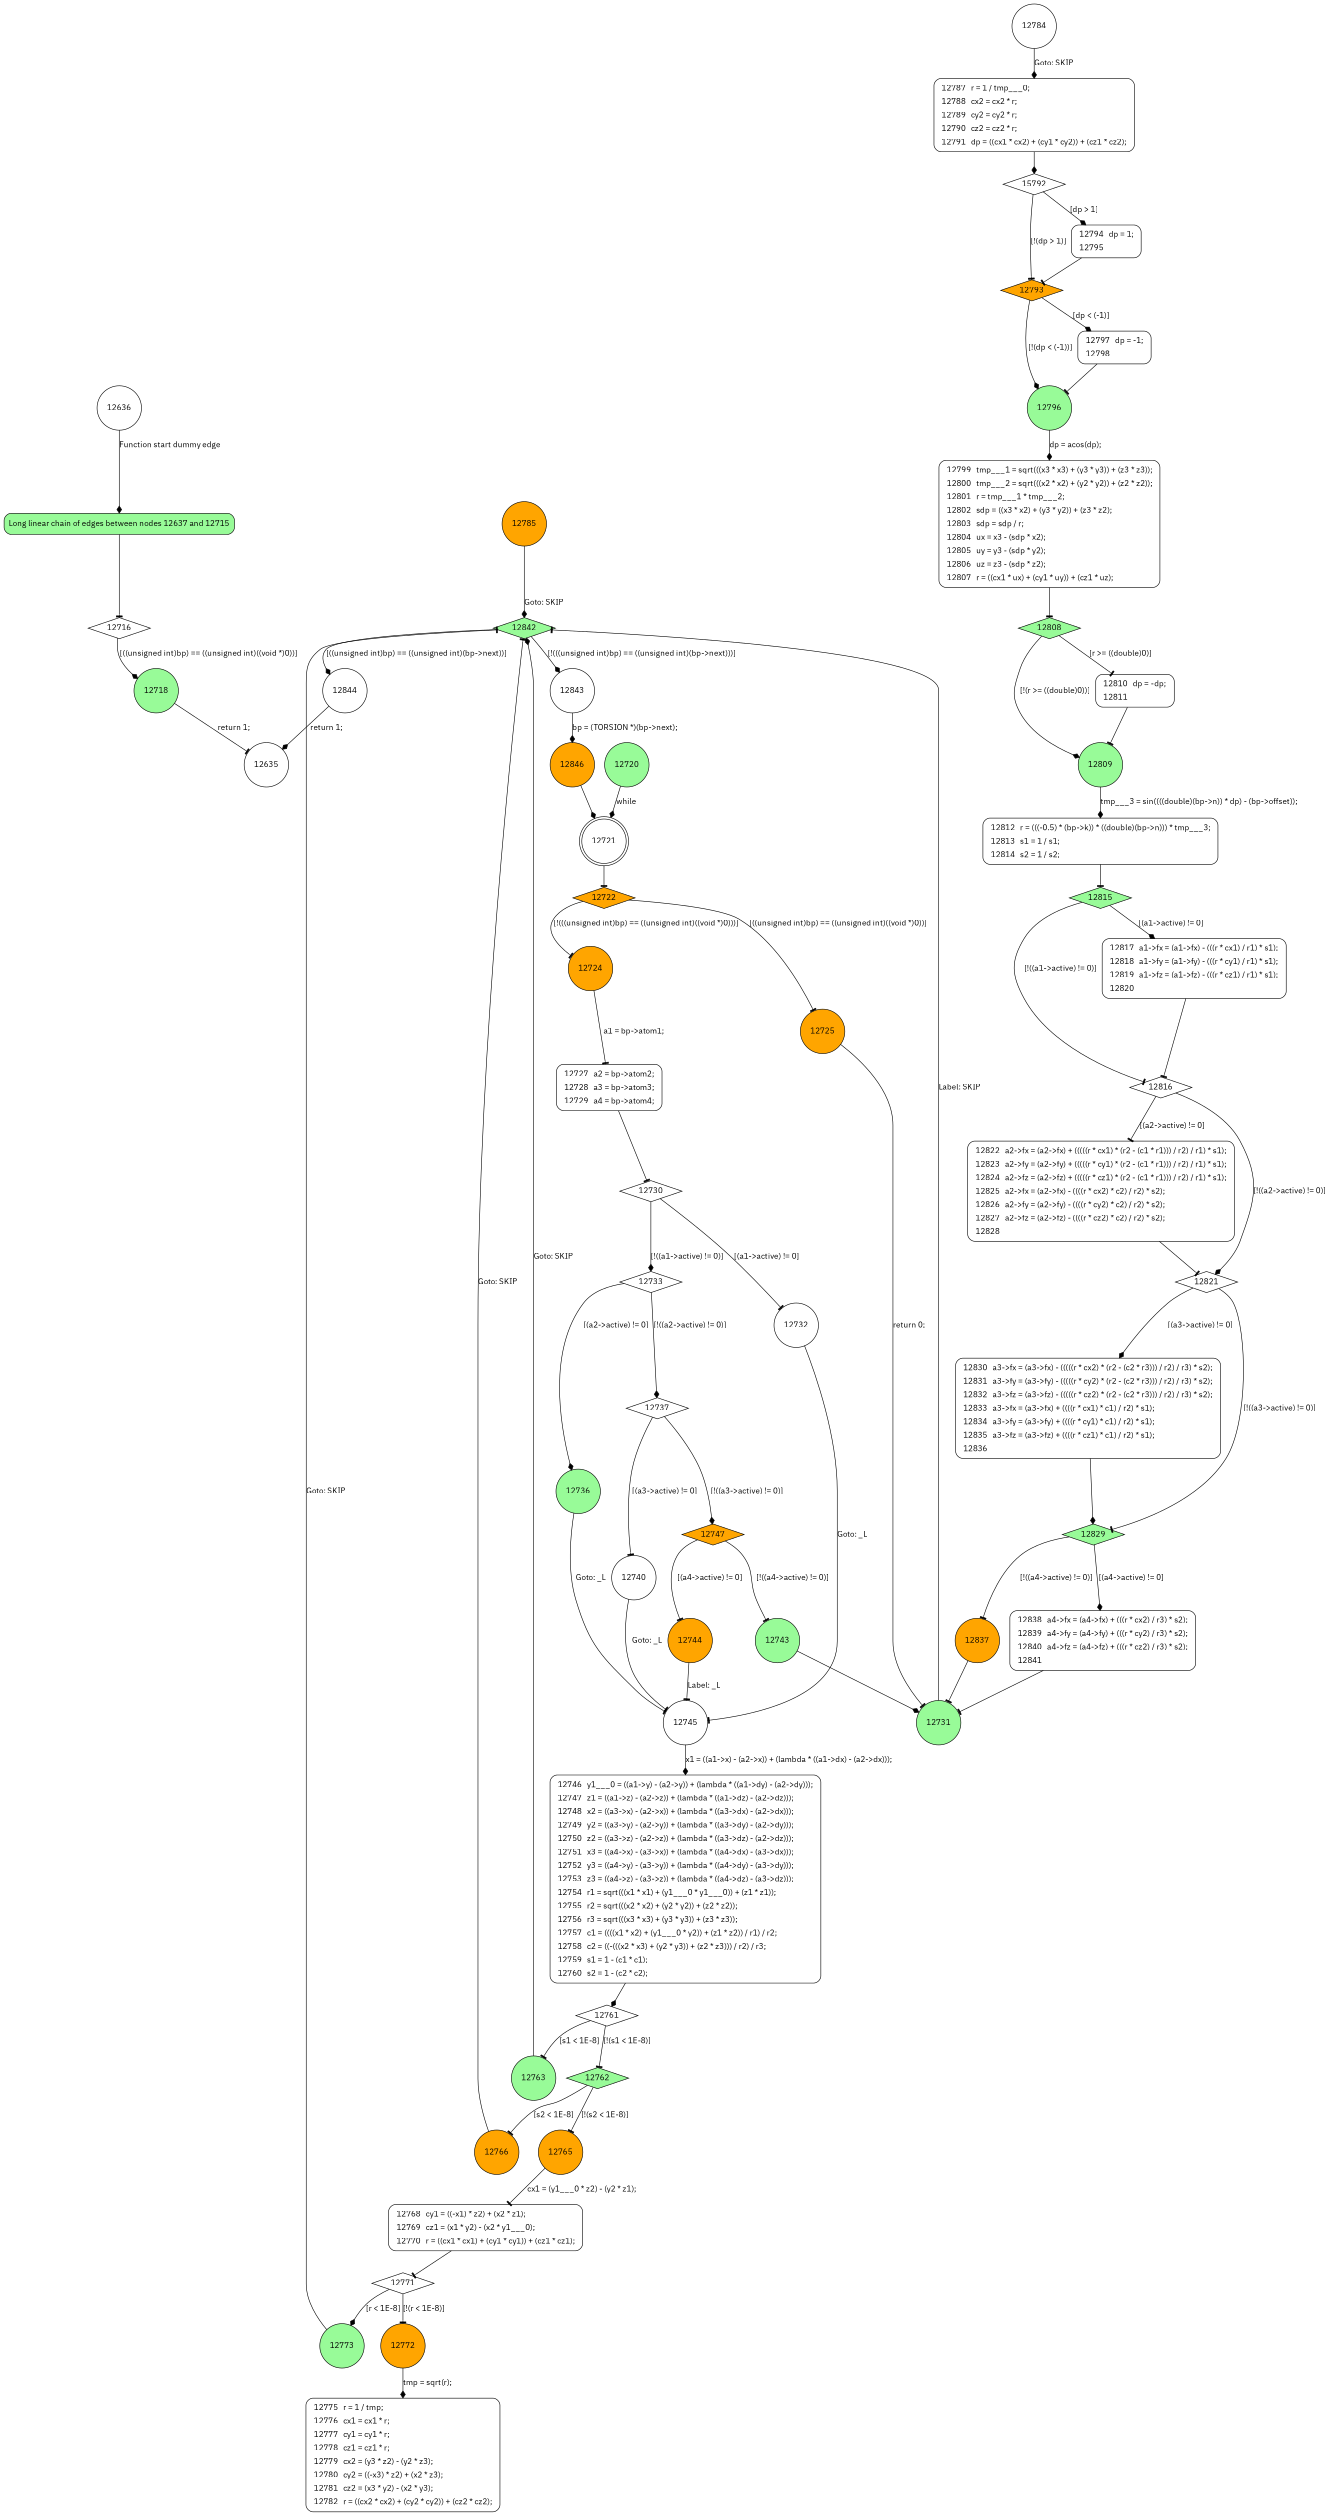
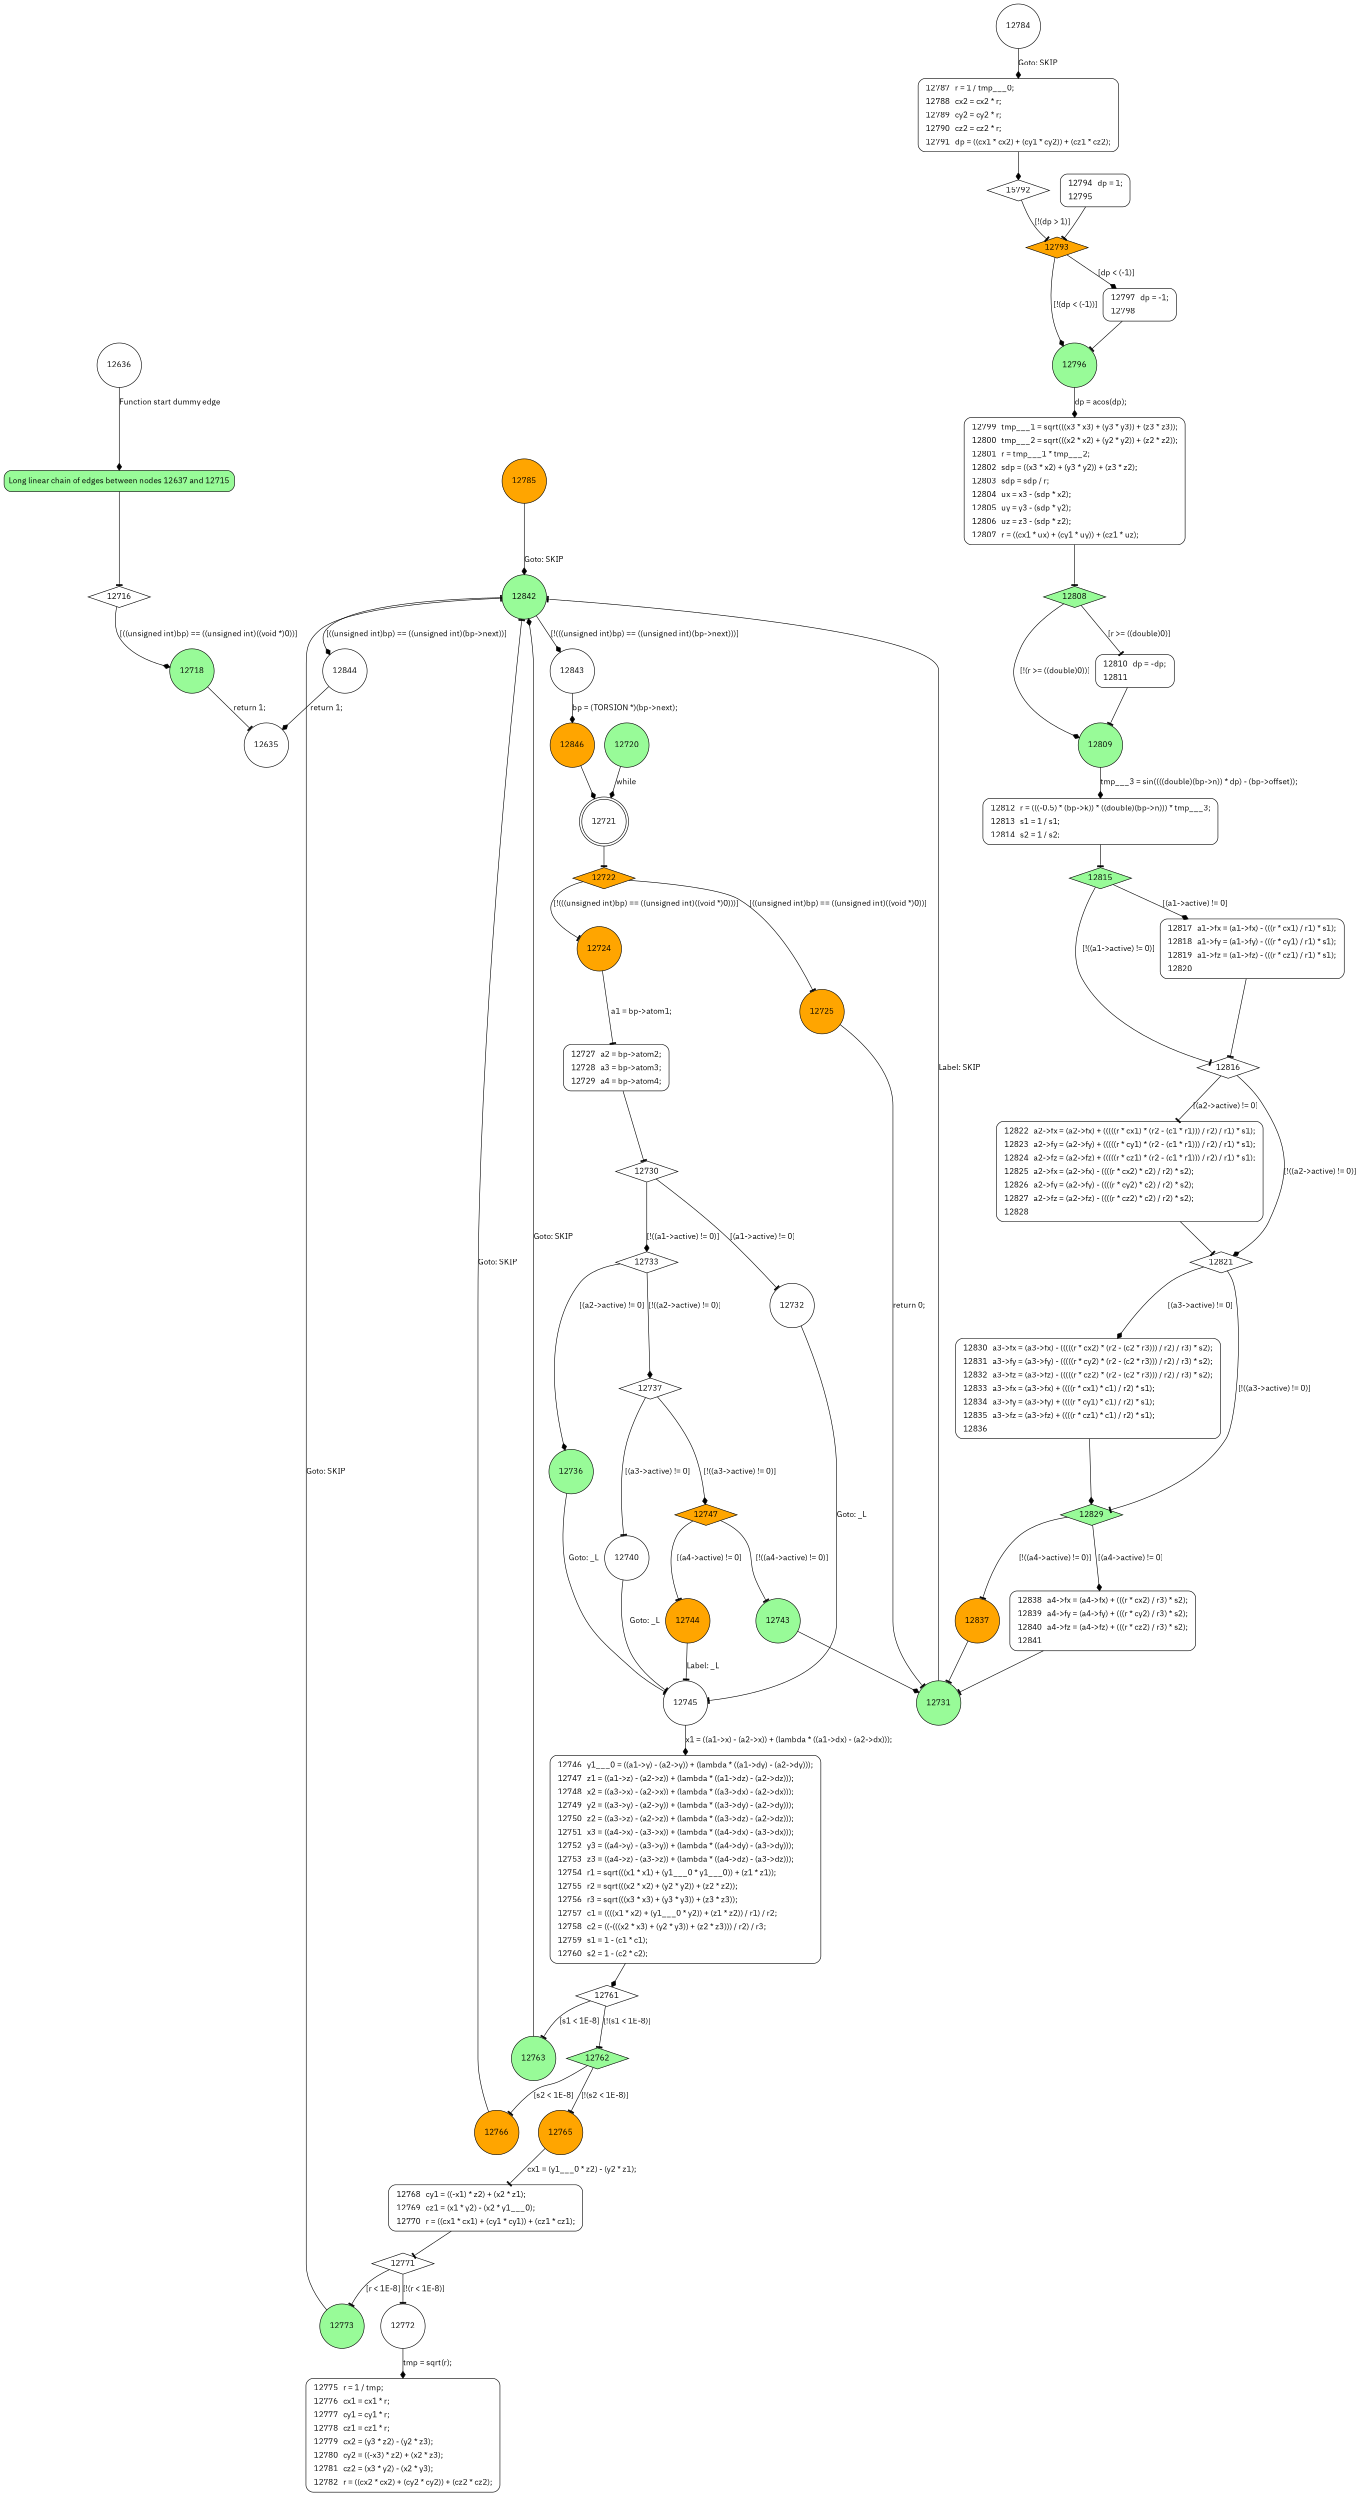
(1062, 206) -> none
(524, 628) -> (524, 597)
(369, 2301) -> (368, 2283)
(403, 2346) -> (403, 2326)
